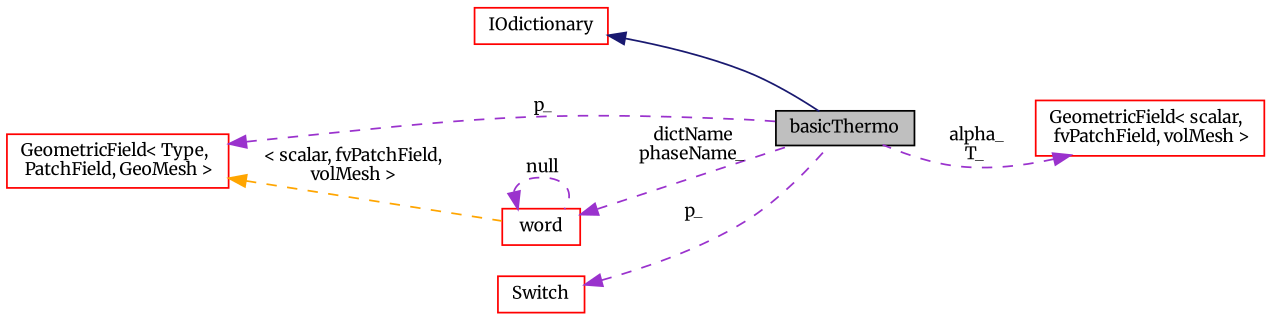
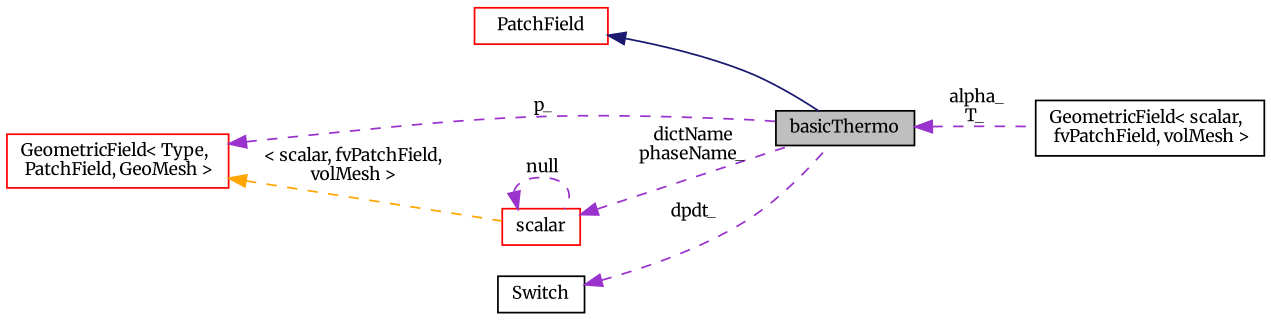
(541, 26) -> (541, 26)
(1150, 128) -> (1150, 128)
(967, 167) -> (984, 126)
(692, 212) -> (692, 212)
(541, 227) -> (541, 227)
(541, 294) -> (541, 294)
